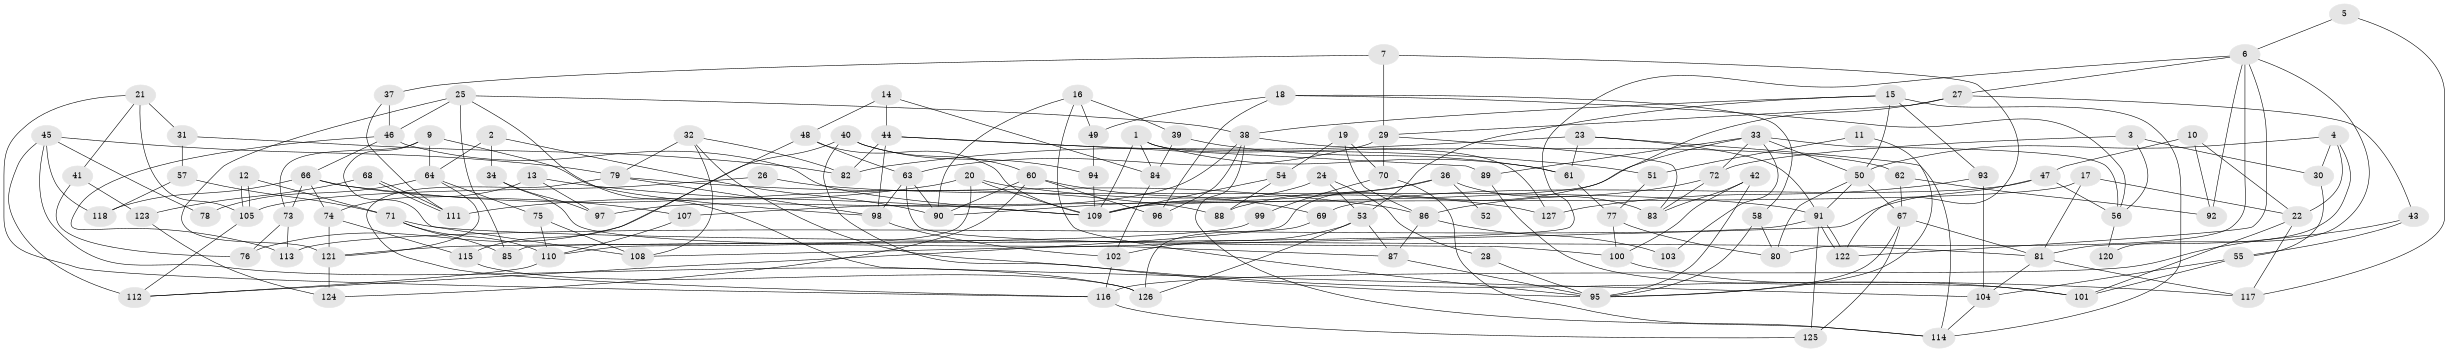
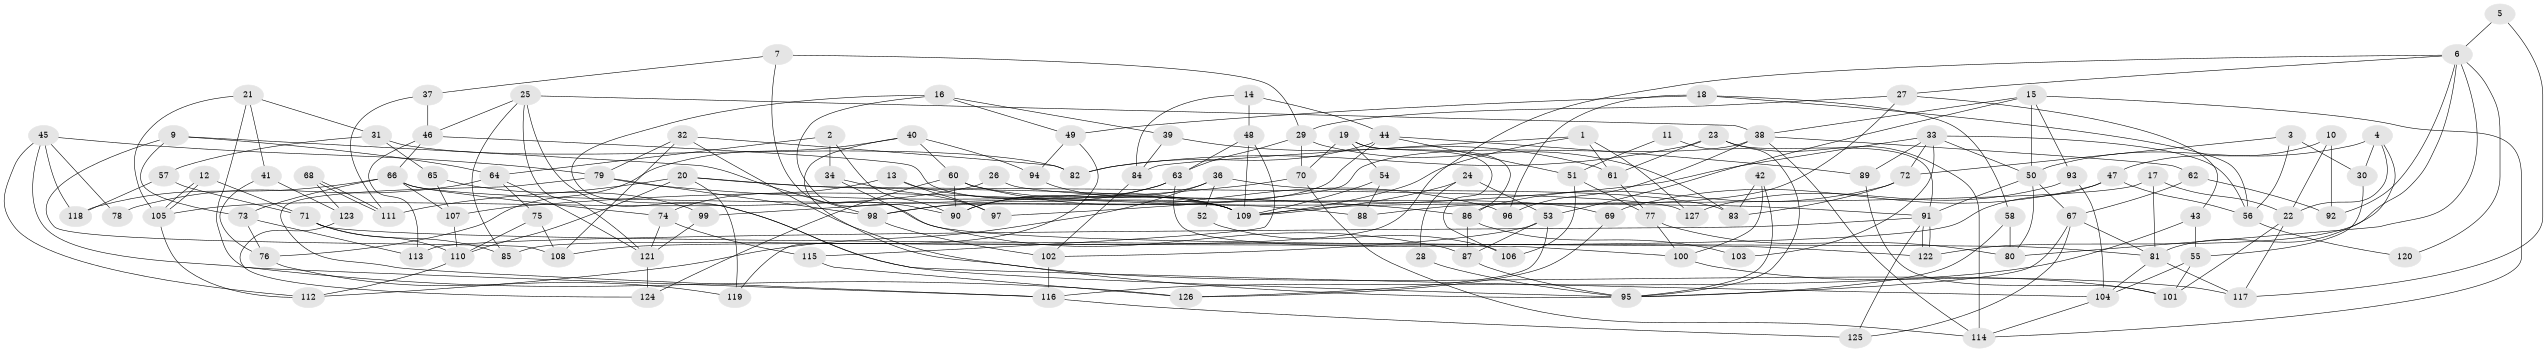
none -> (433, 176)
none -> (1509, 257)
none -> (735, 298)
